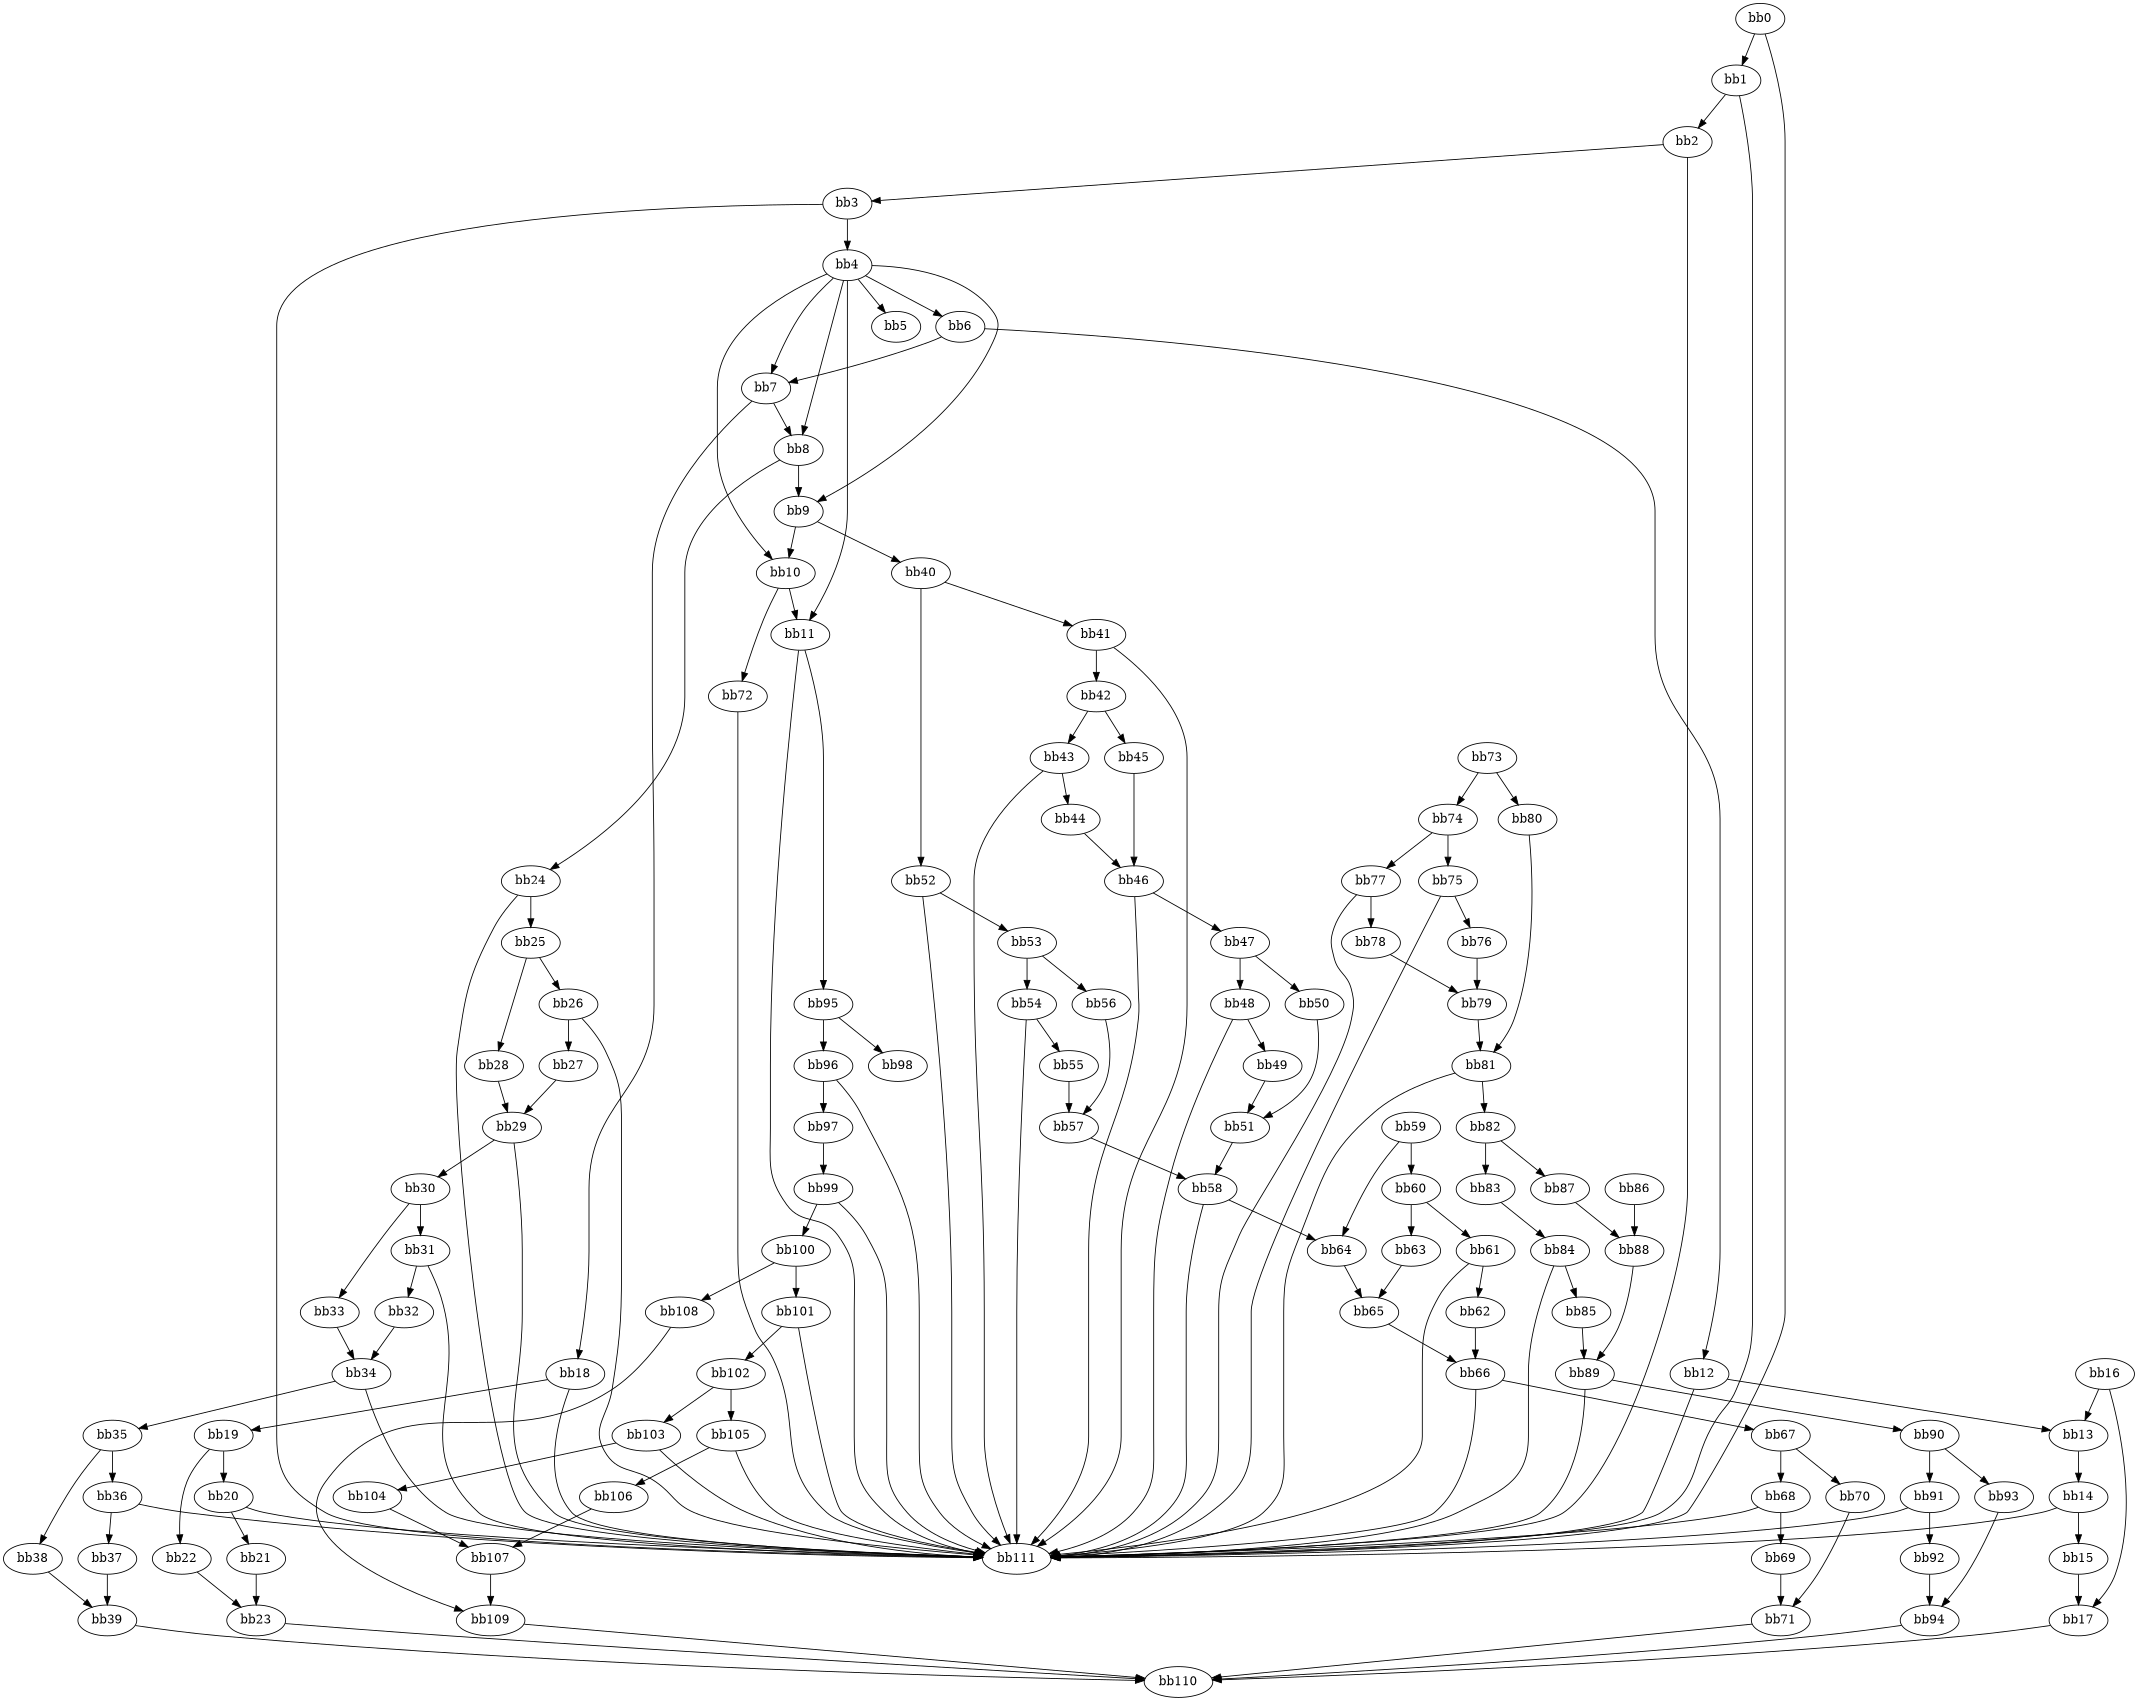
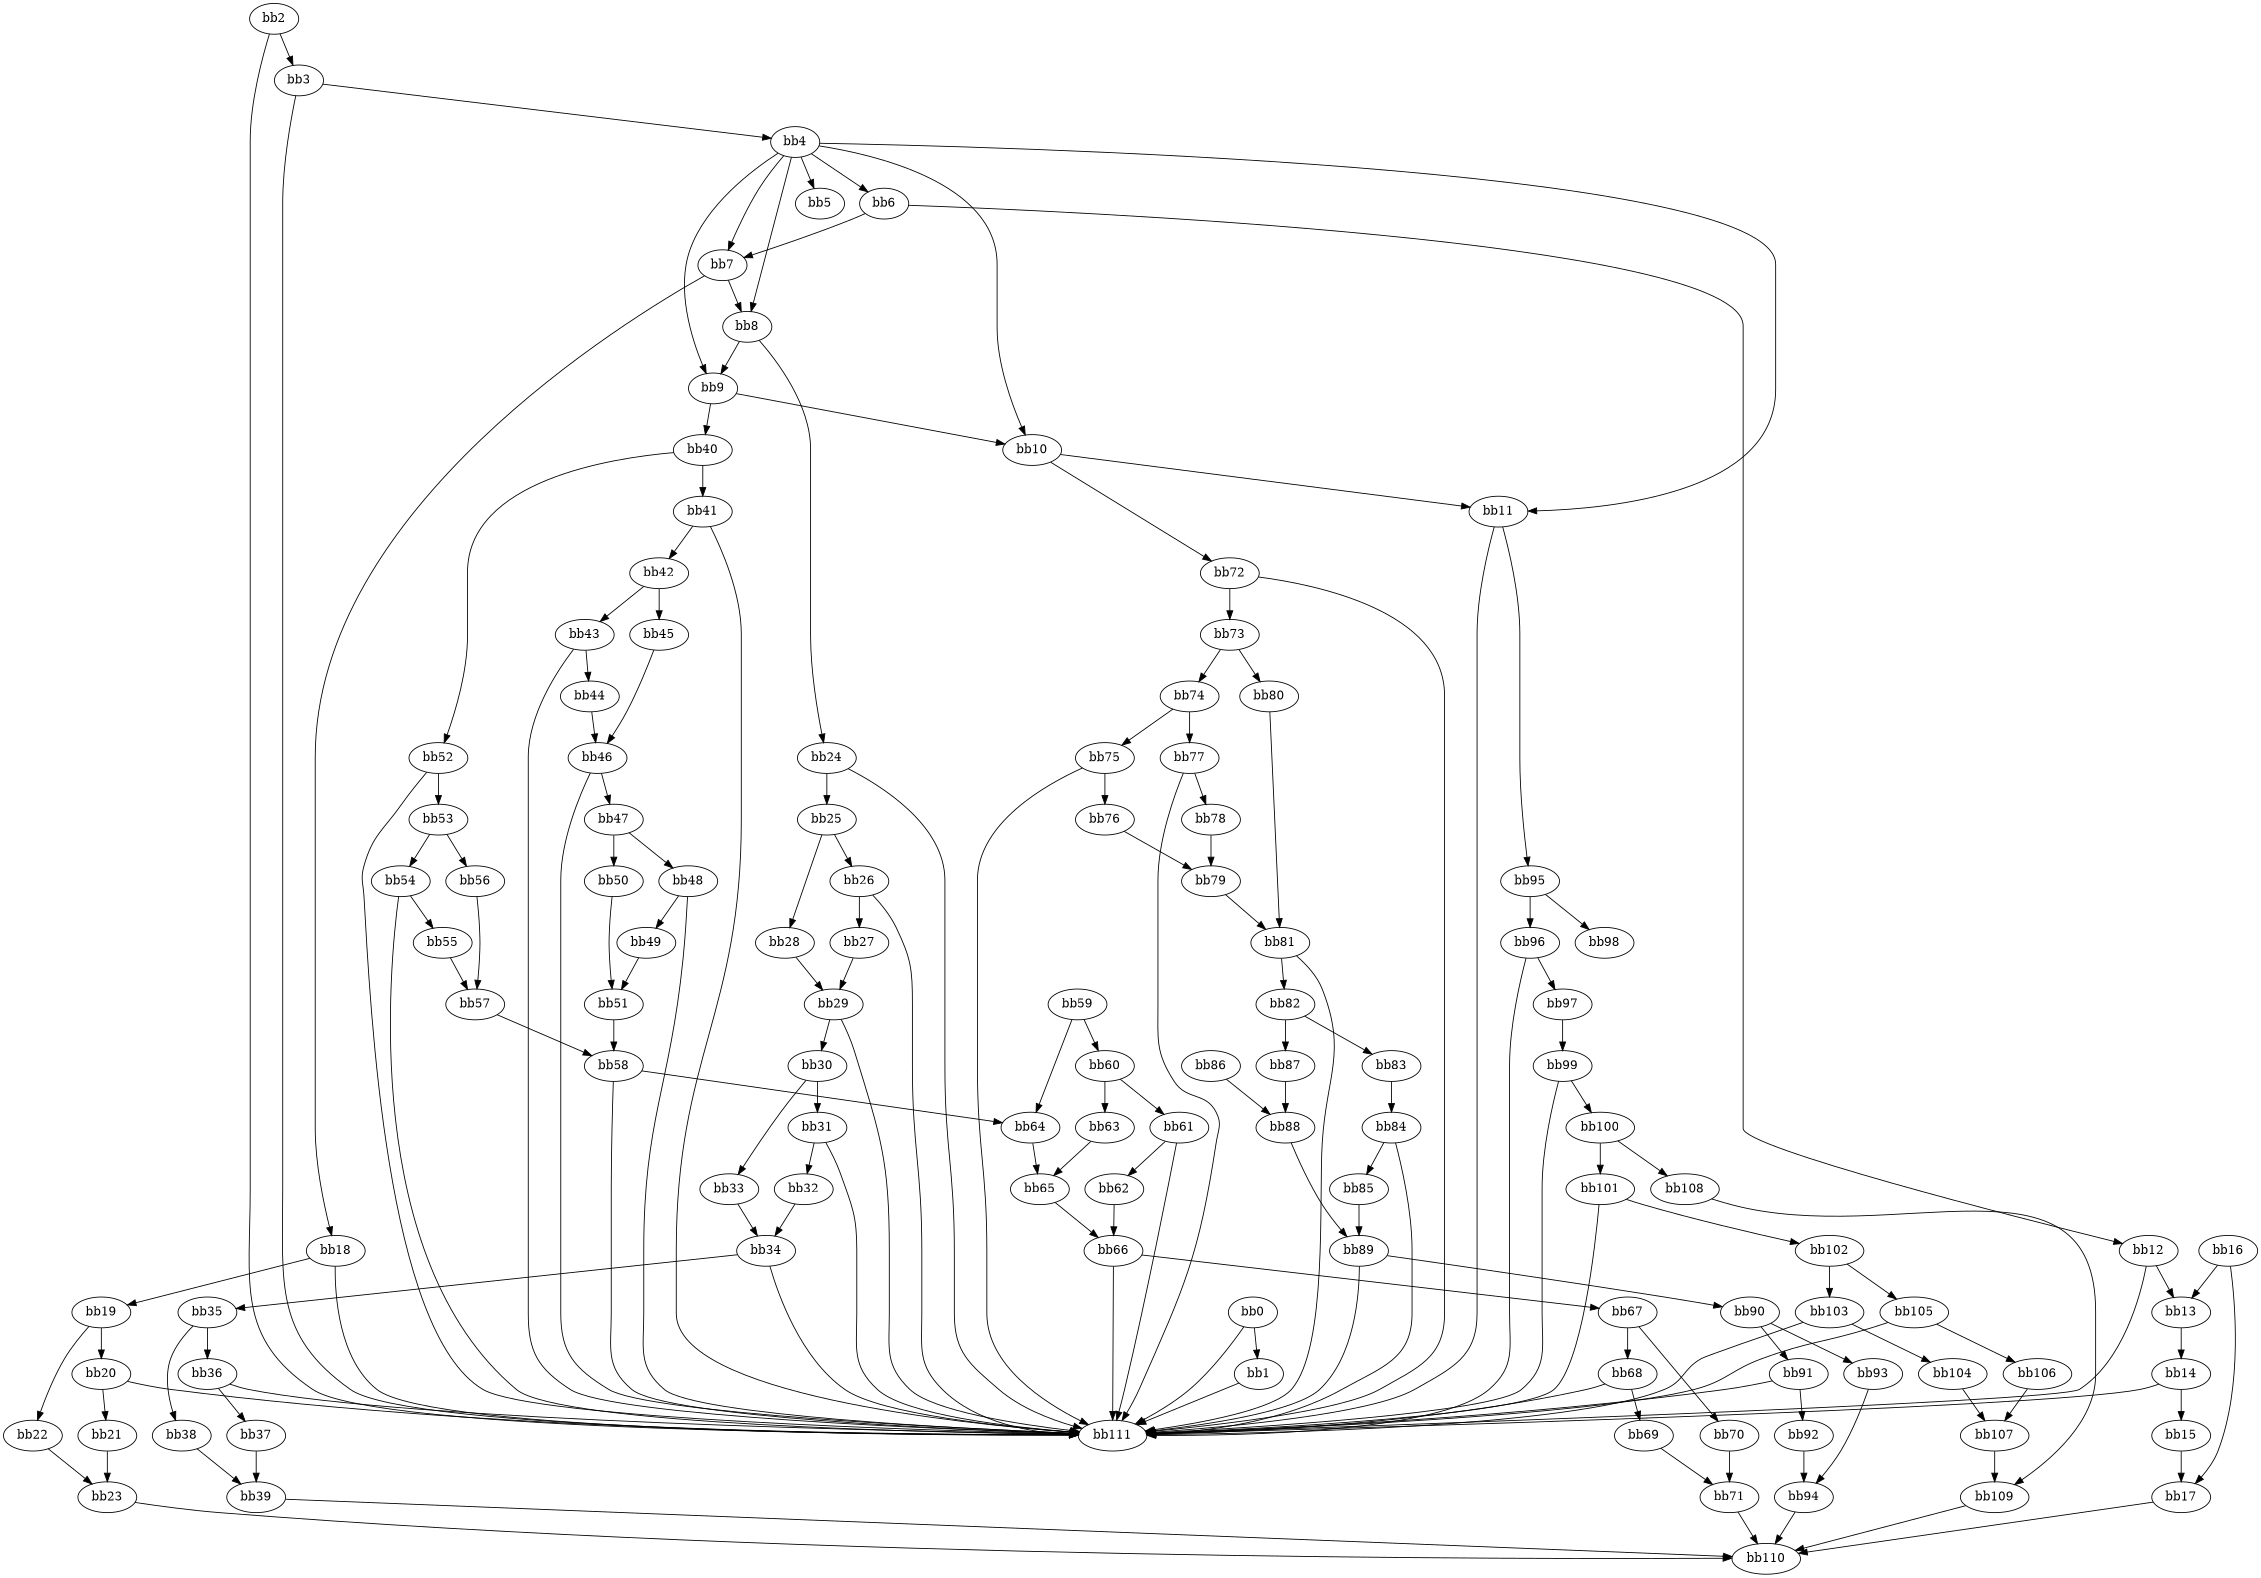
(1715, 108) -> none
none -> (1230, 600)
